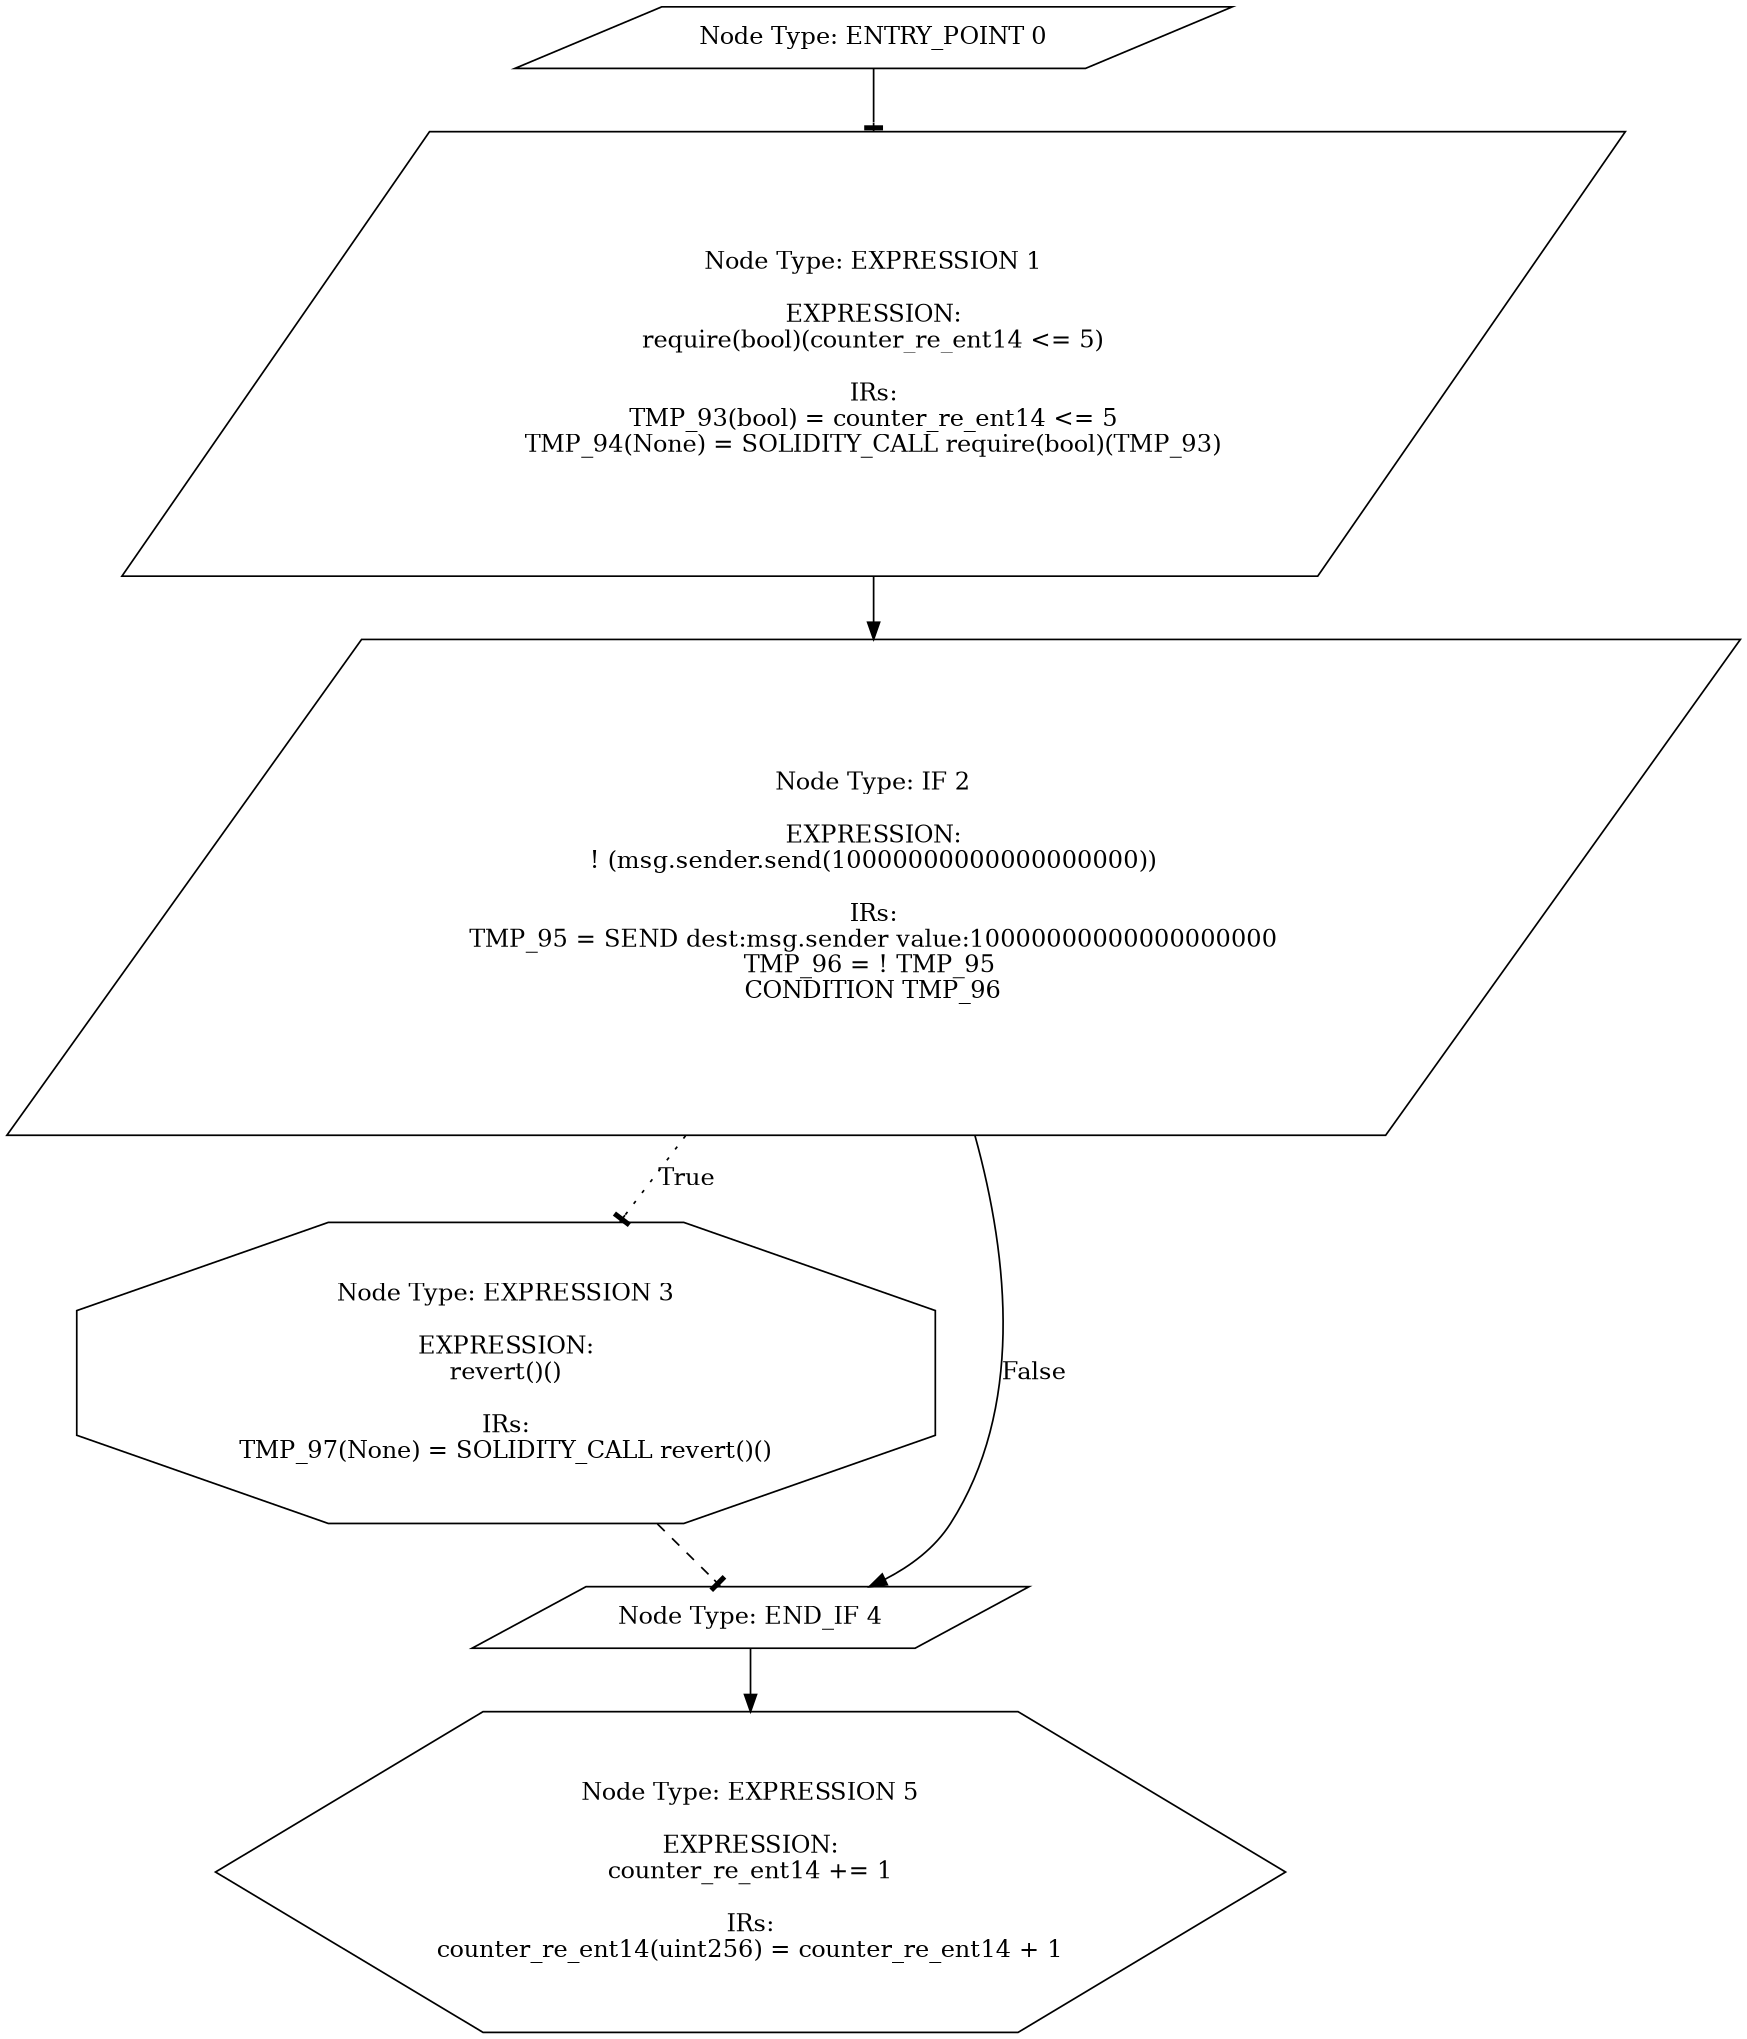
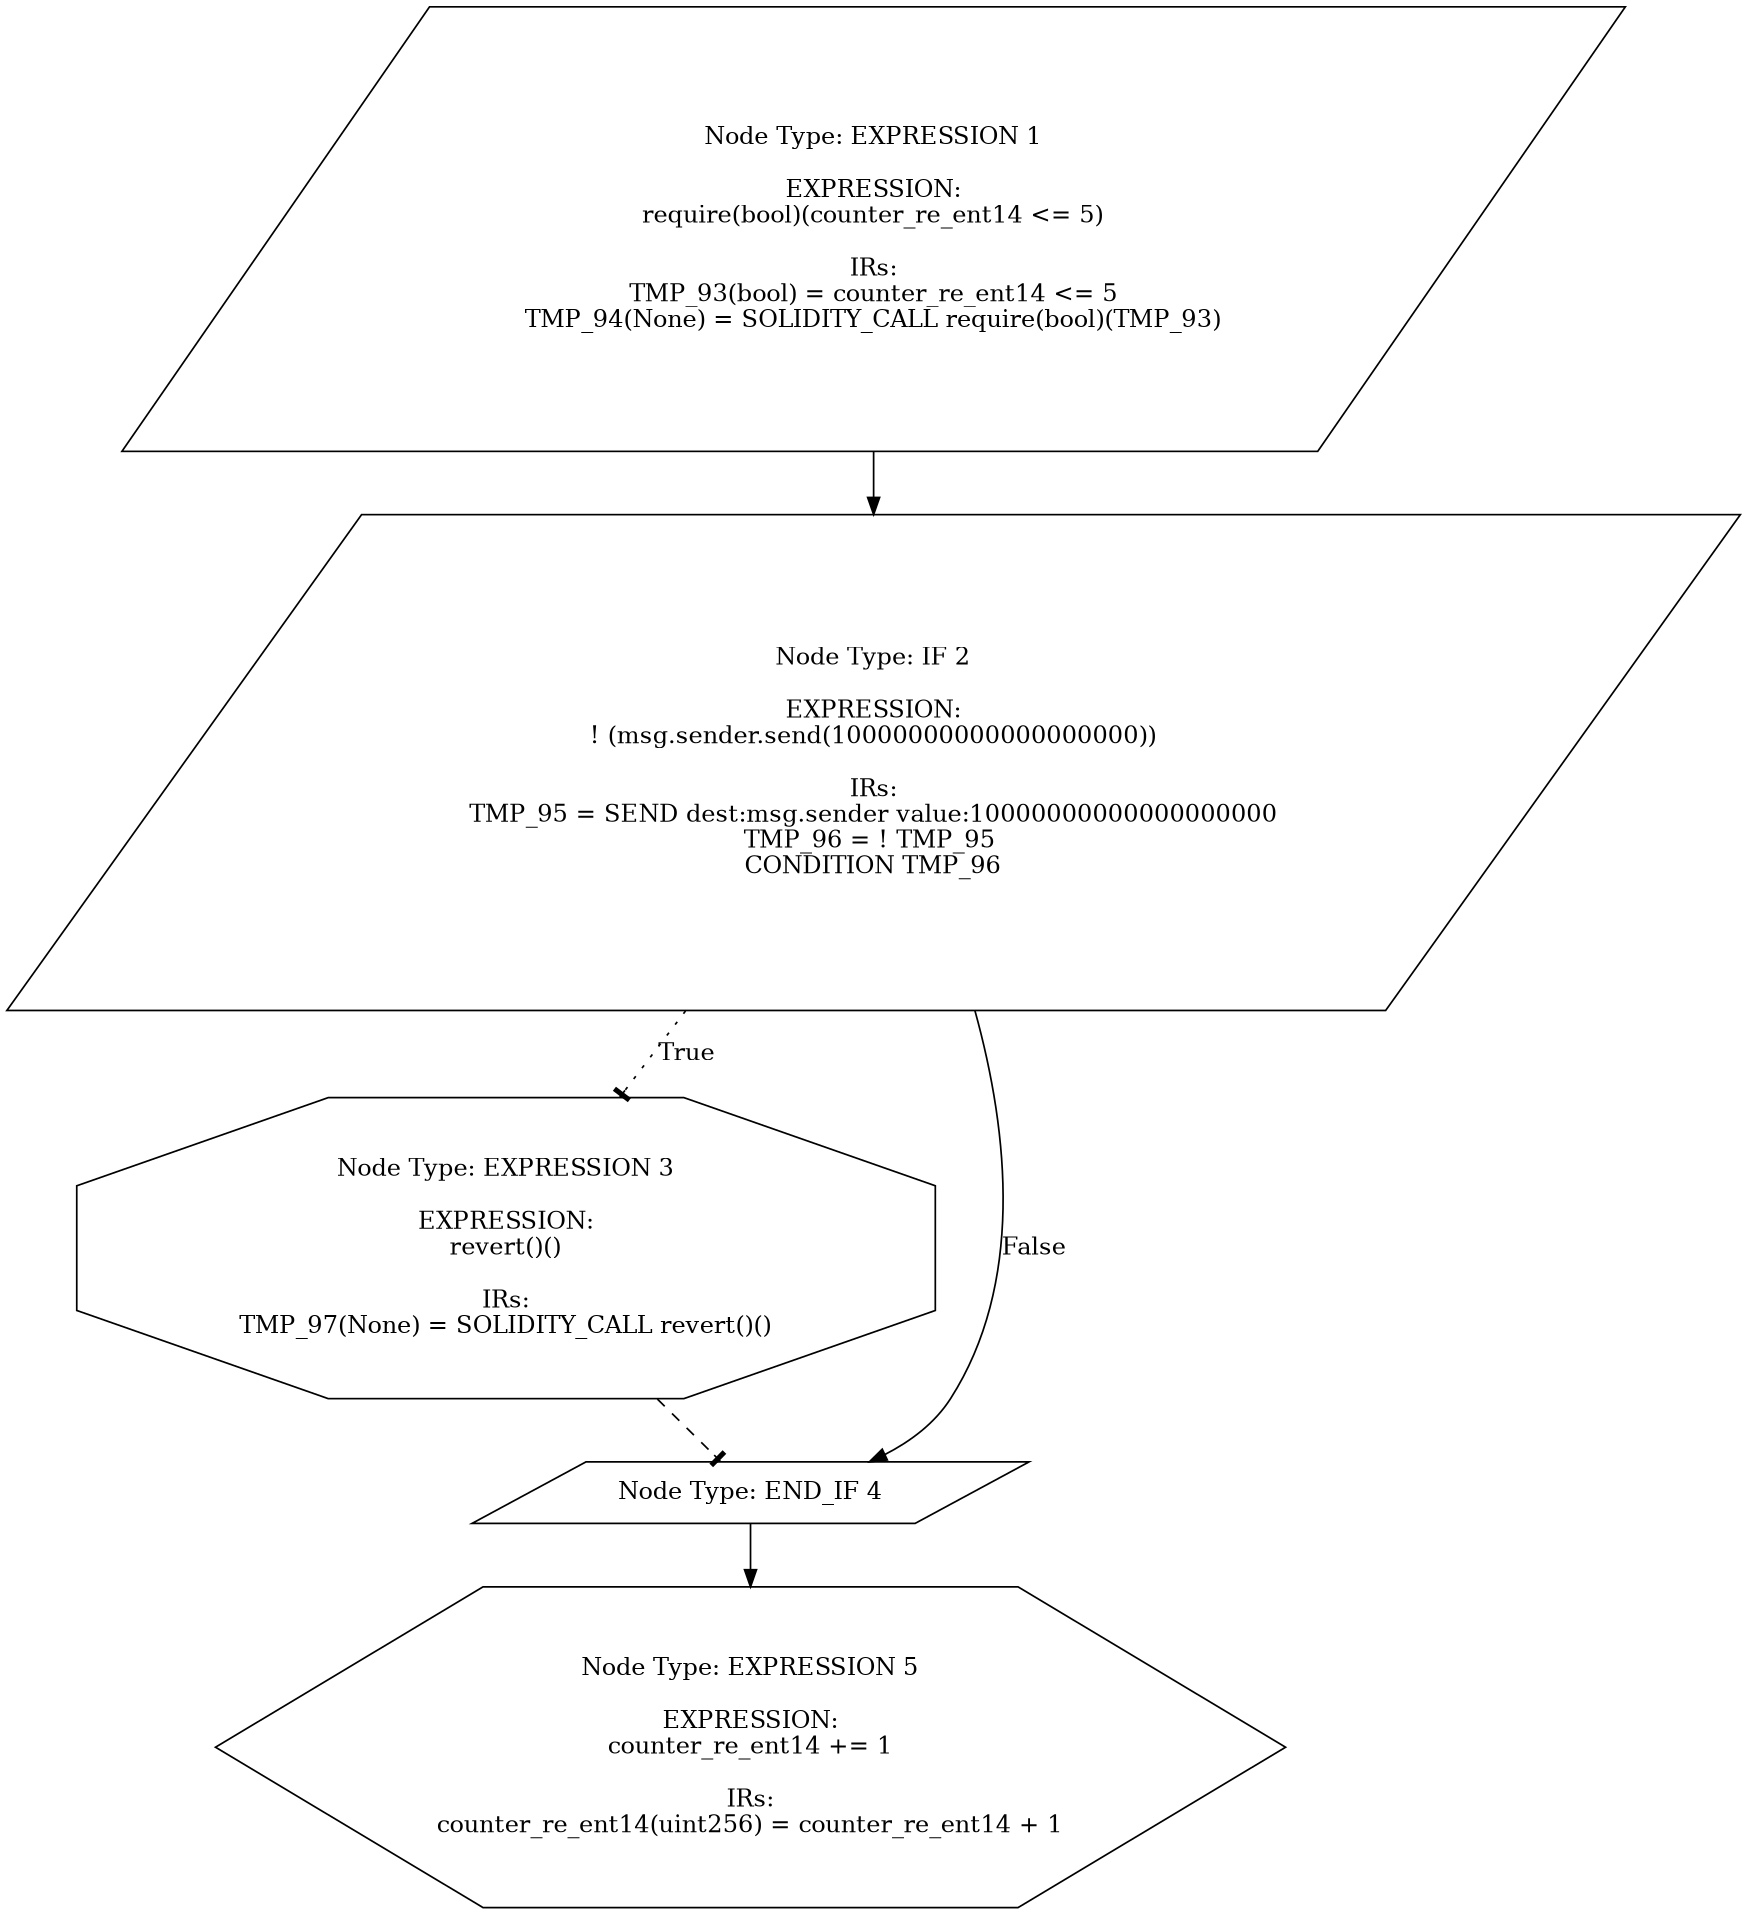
(874, 38) -> none
